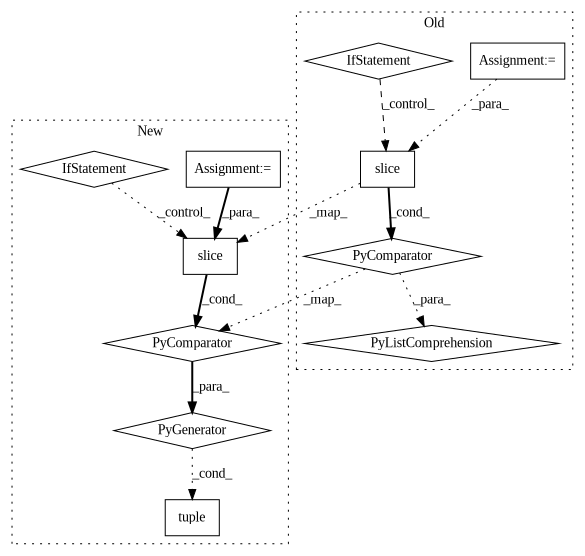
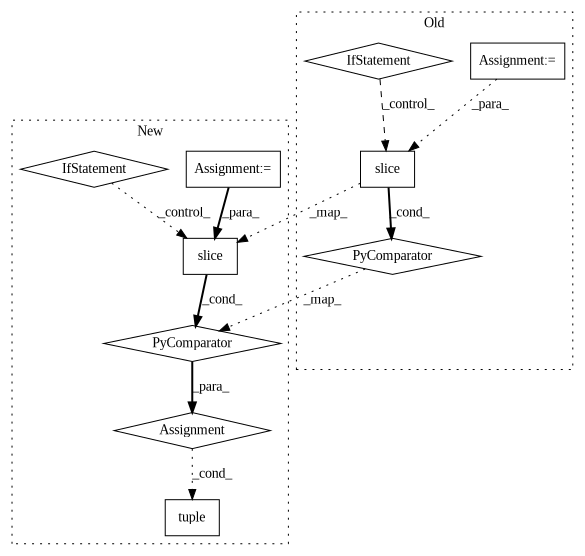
(432, 343) -> none
(192, 431) -> (192, 431)
